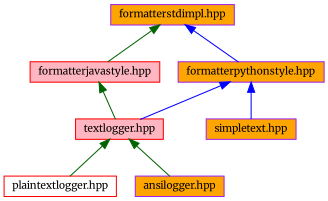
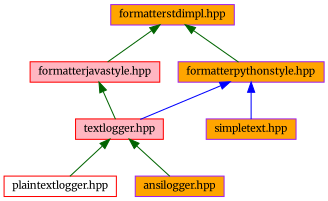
(216, 46) -> (216, 46)
